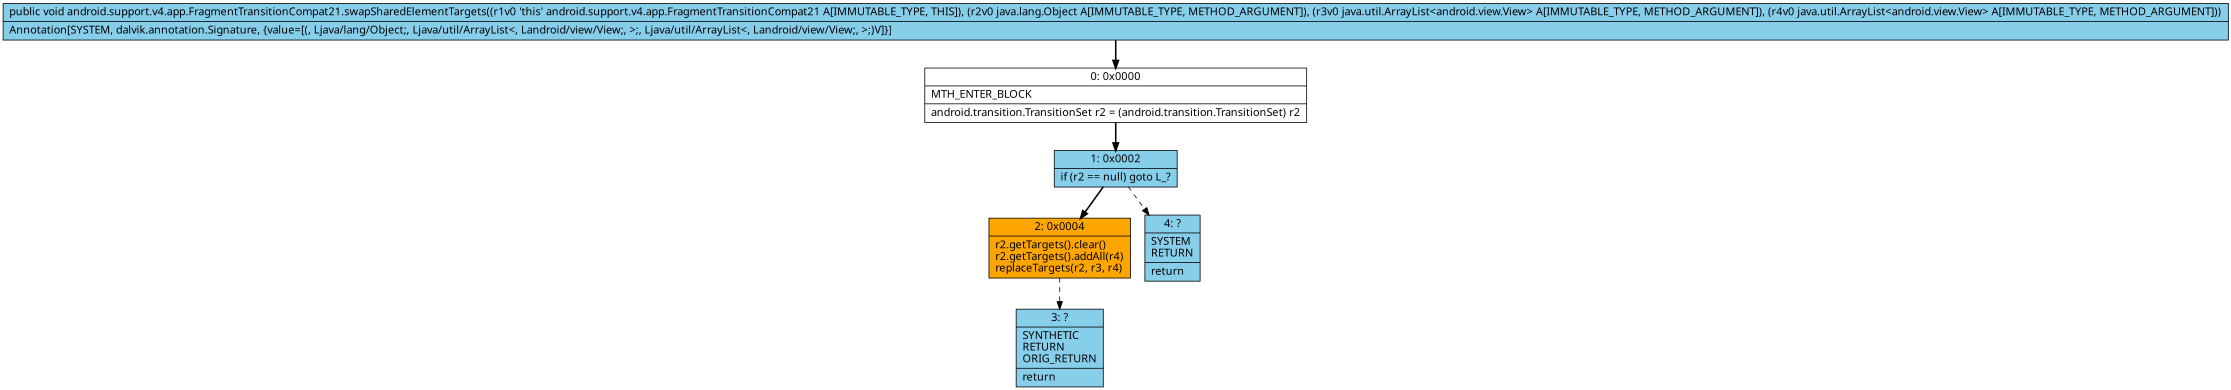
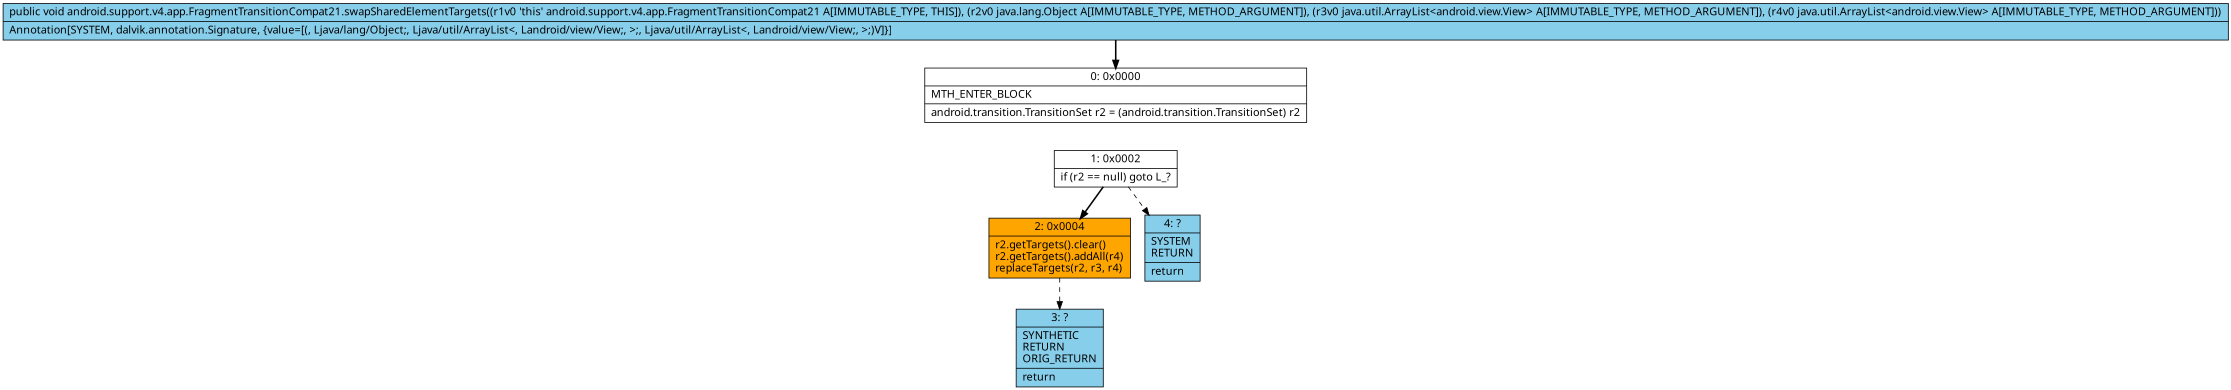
(1116, 133) -> none
(1116, 169) -> (1116, 169)
